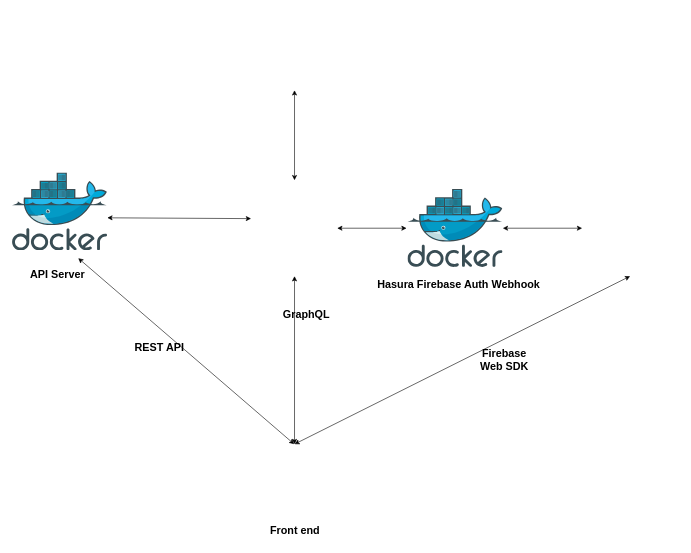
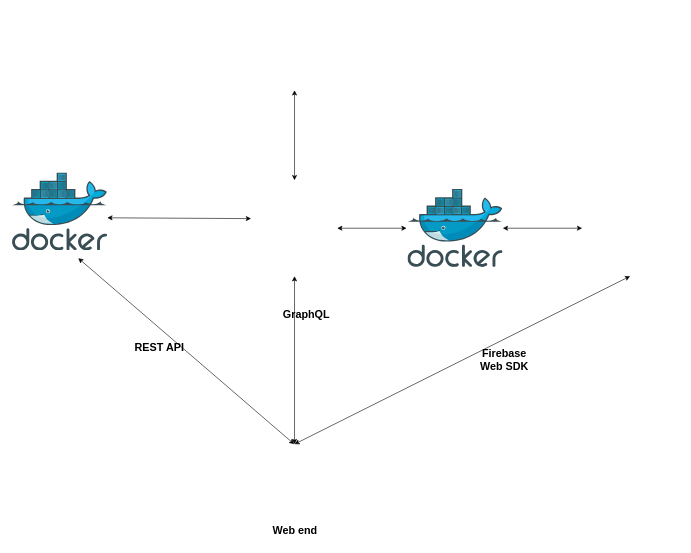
(57, 275) -> none
(459, 285) -> none
(295, 531) -> (295, 531)
